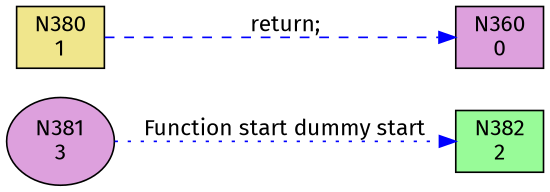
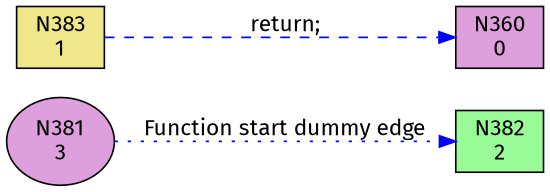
(60, 37) -> (60, 37)
(285, 129) -> (285, 129)
